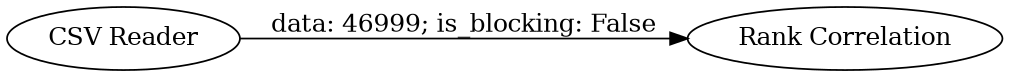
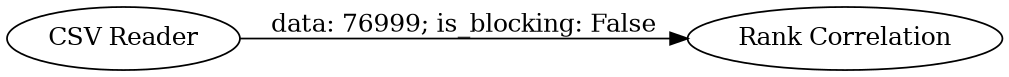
(464, 25) -> (464, 25)
